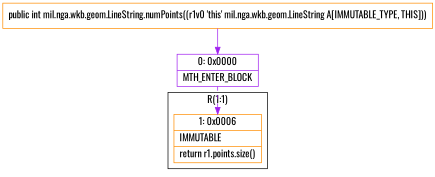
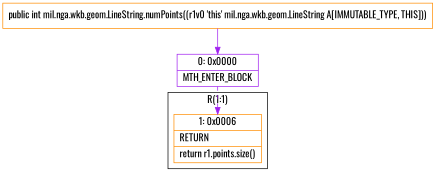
(201, 138) -> (195, 138)
